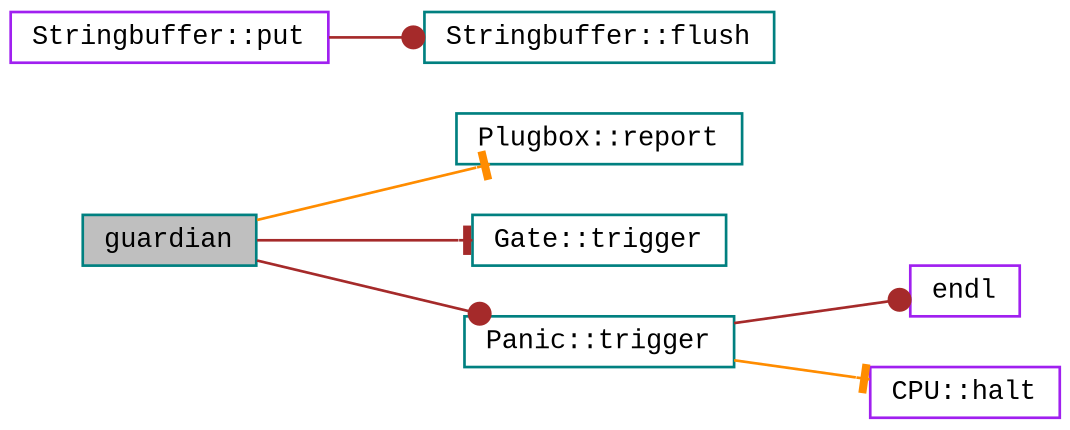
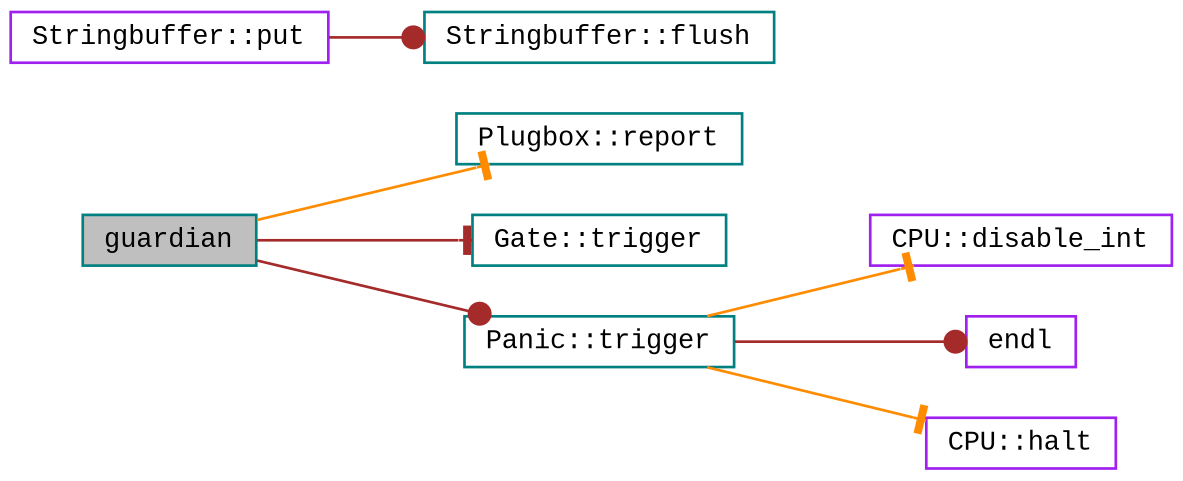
none -> (1021, 240)
